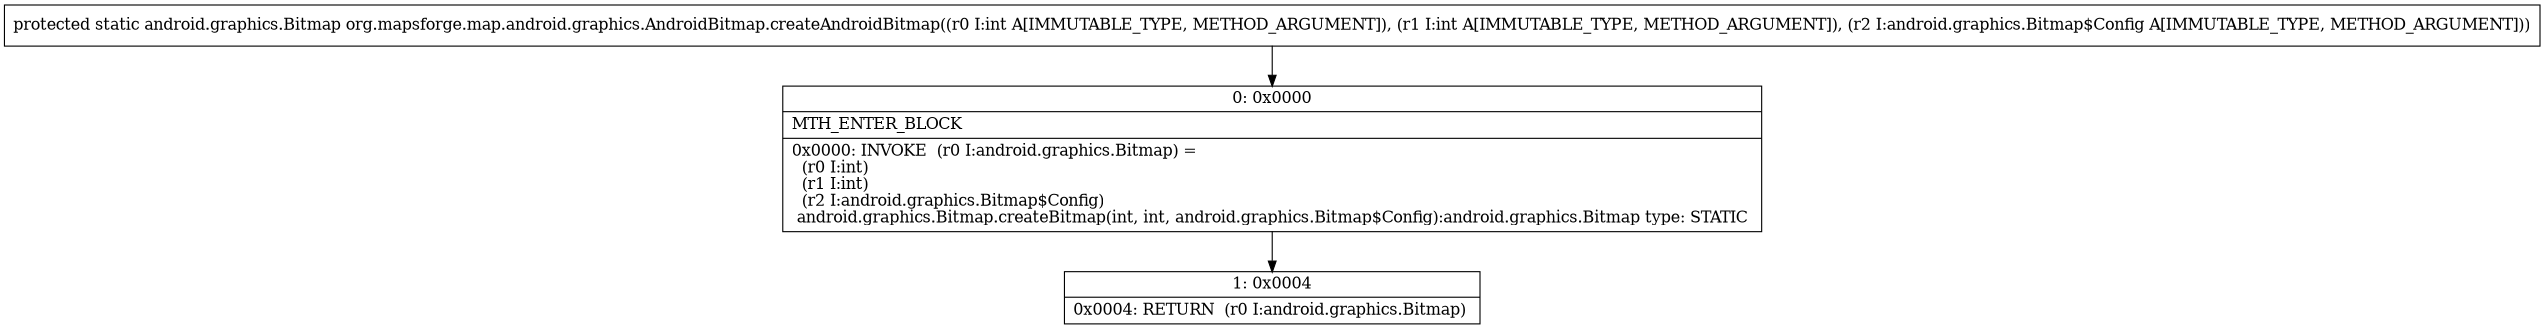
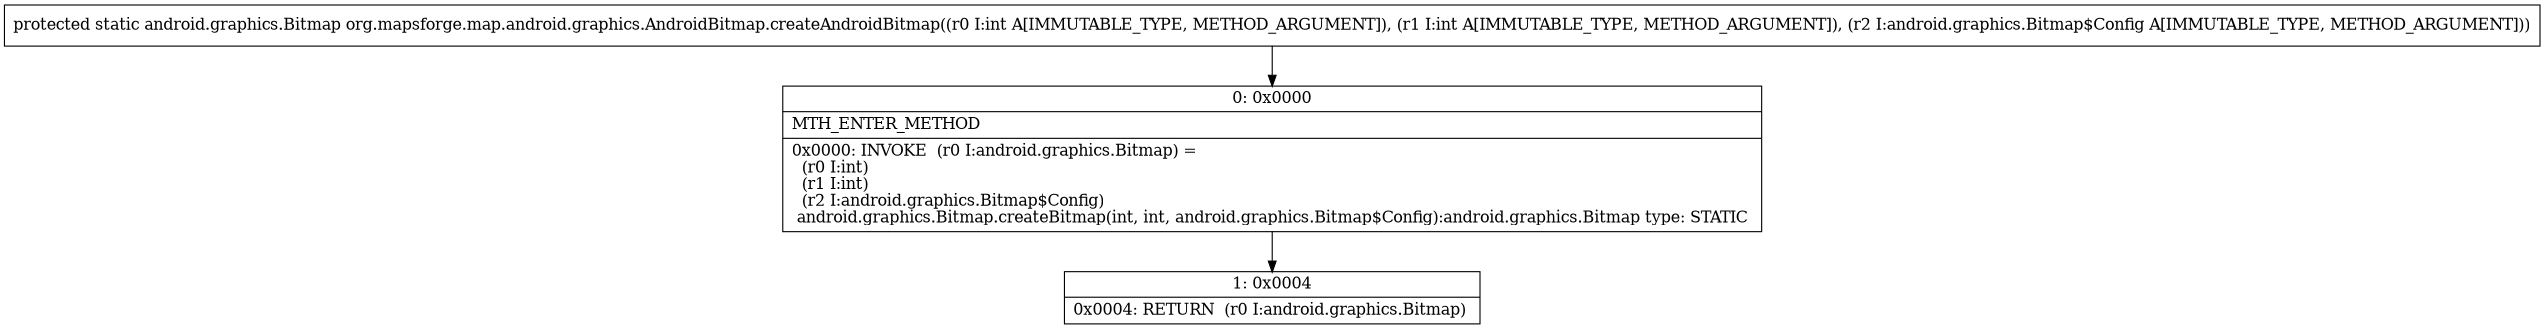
(877, 124) -> (886, 124)
